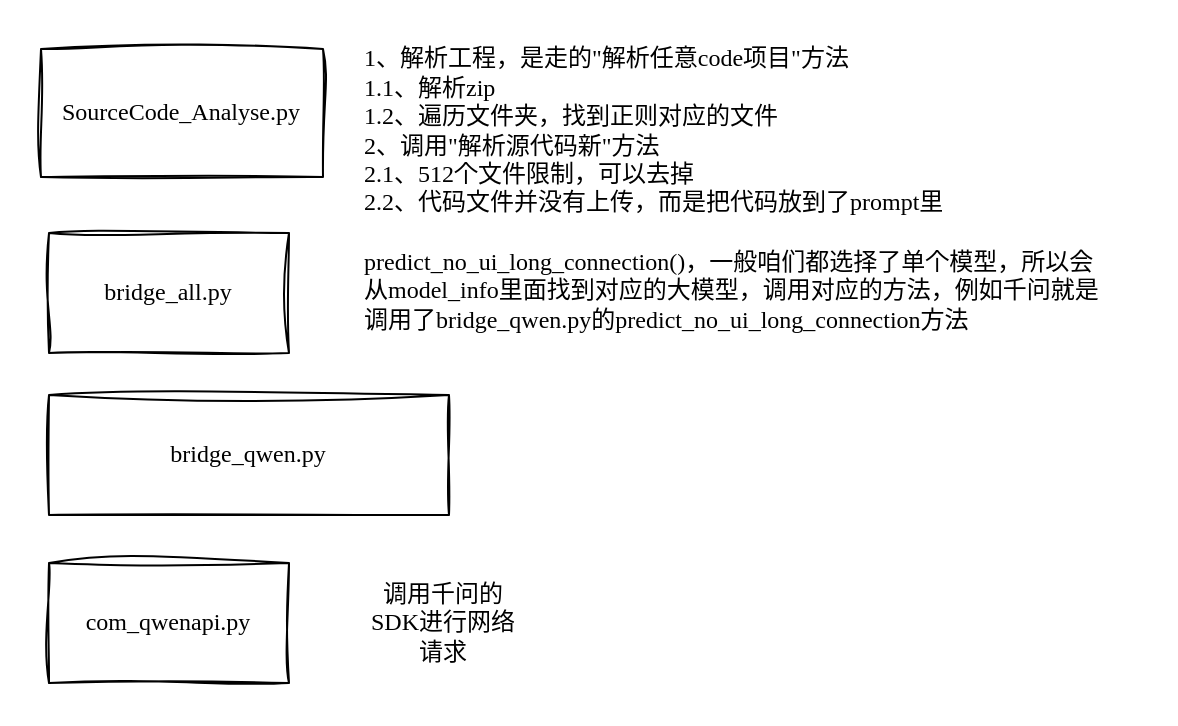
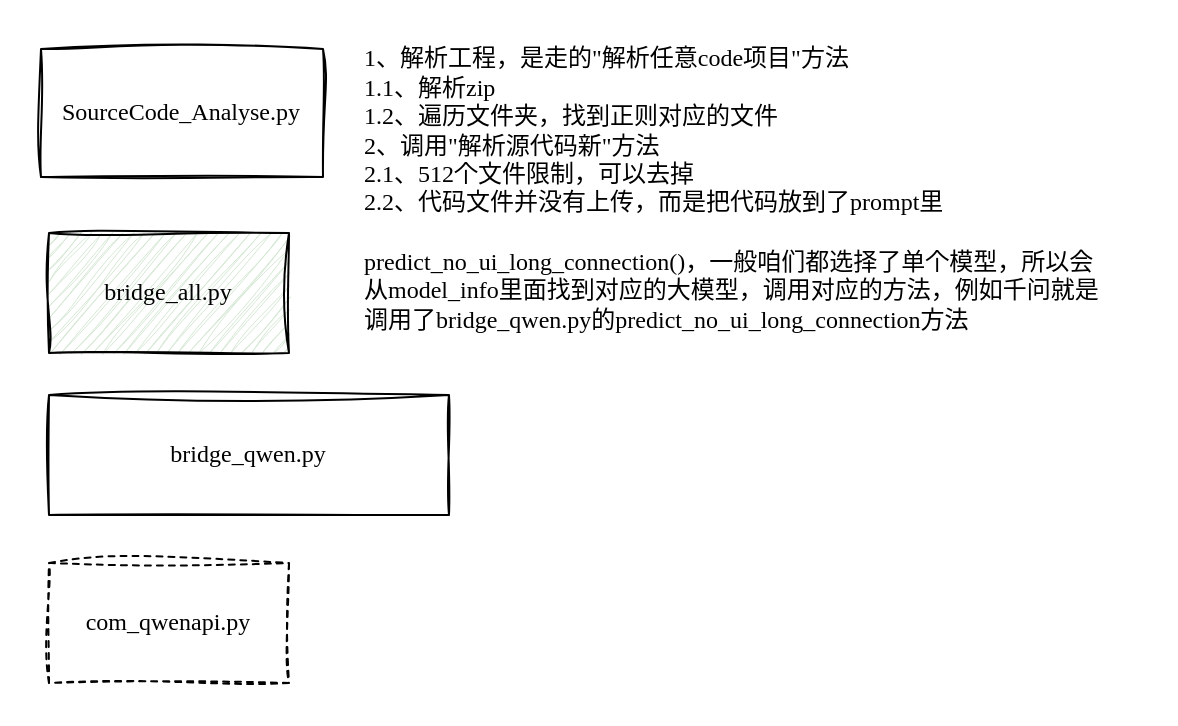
(169, 293) -> (169, 293)
(169, 623) -> (169, 623)
(444, 623) -> none
